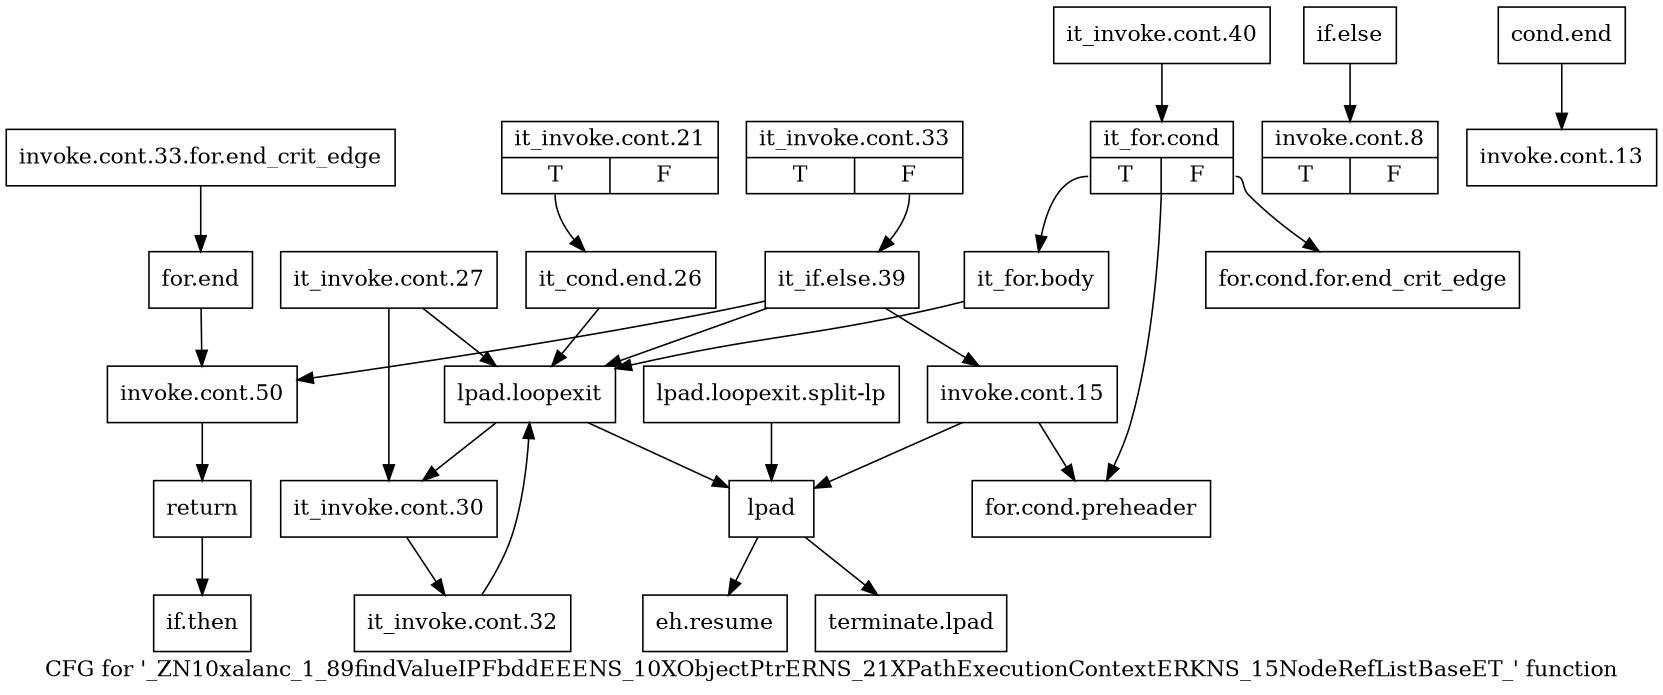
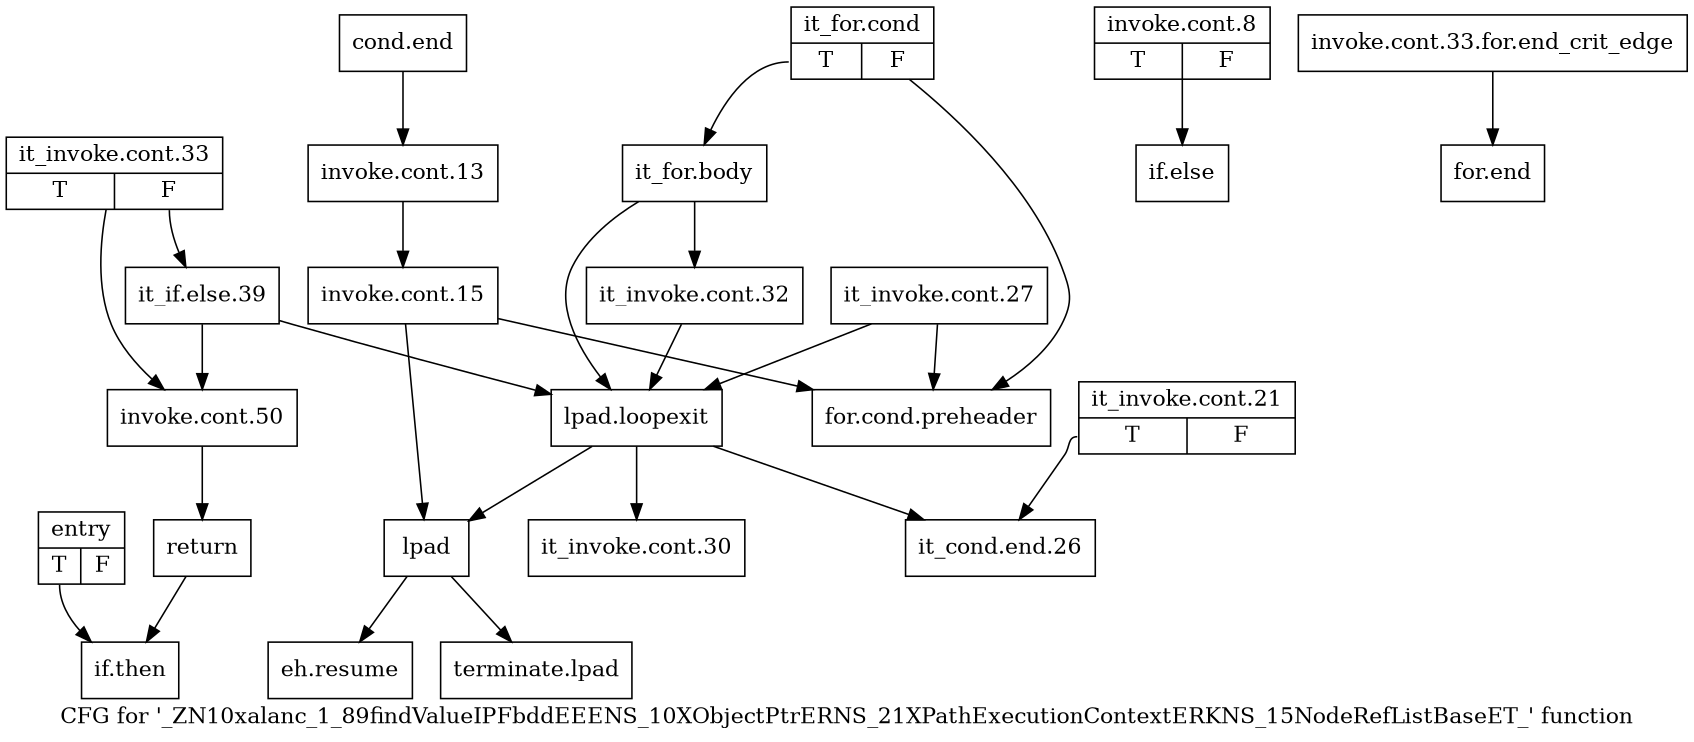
(1162, 35) -> none
(1350, 85) -> (1182, 104)
(1363, 280) -> none
(585, 325) -> (811, 480)
(201, 329) -> (105, 301)
(925, 333) -> (403, 226)
(389, 386) -> (936, 349)
(771, 394) -> none
none -> (82, 548)
(421, 559) -> (695, 226)
